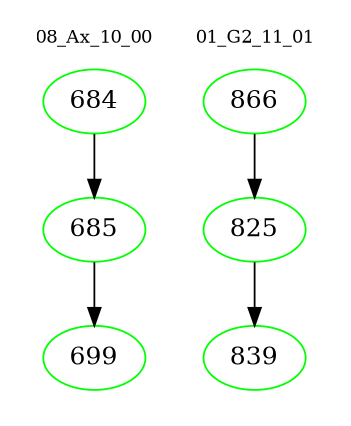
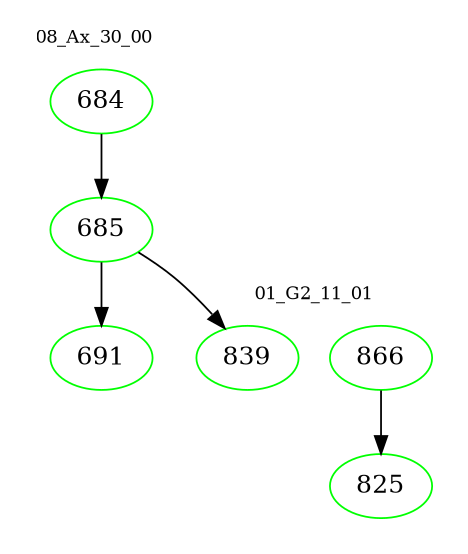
(94, 38) -> (94, 38)
(255, 285) -> (194, 295)
(94, 358) -> (101, 358)
